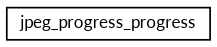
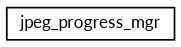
(108, 24) -> (91, 24)
